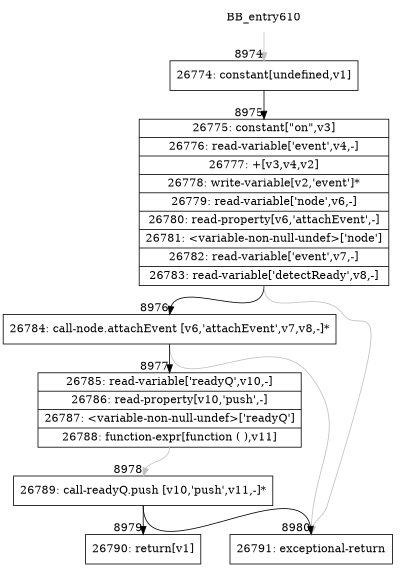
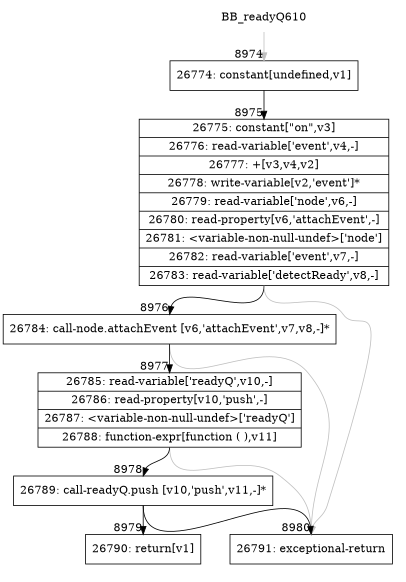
(264, 18) -> (264, 18)
(160, 460) -> (160, 460)
none -> (249, 466)
